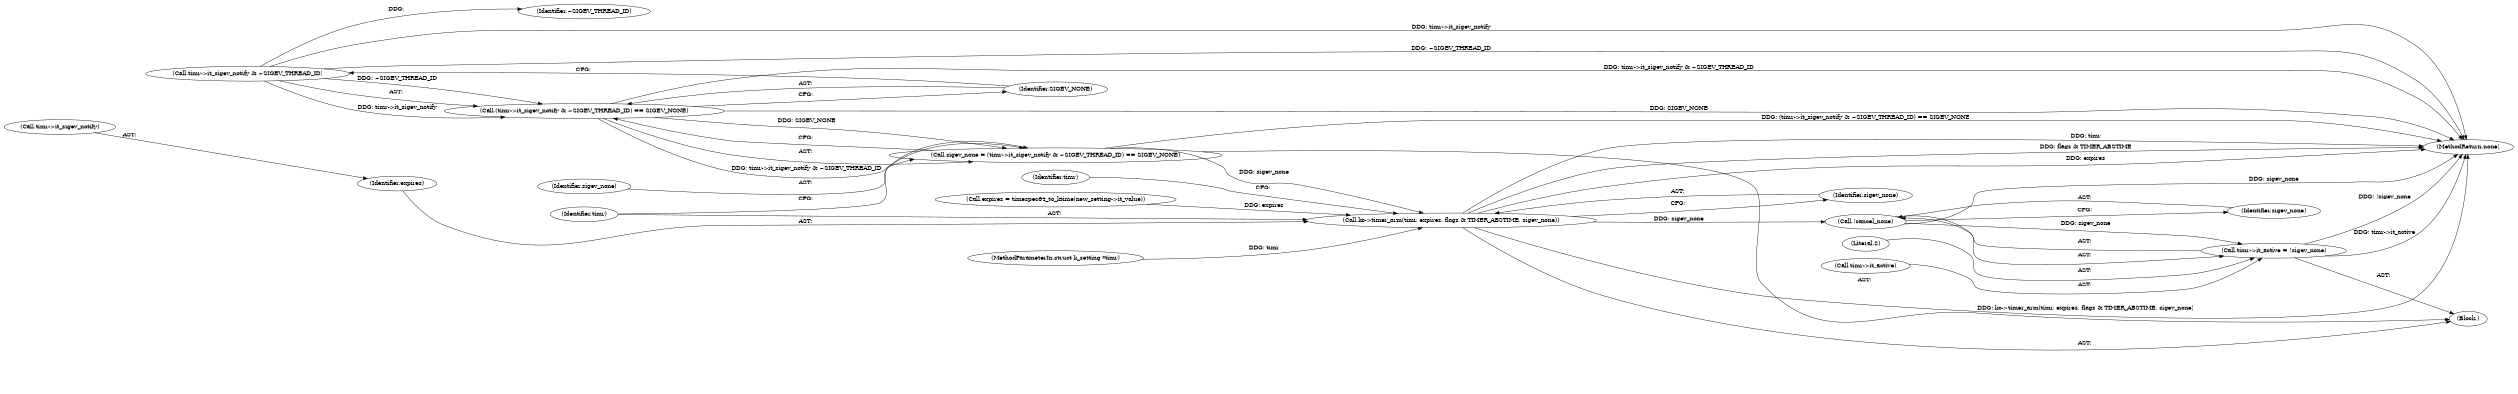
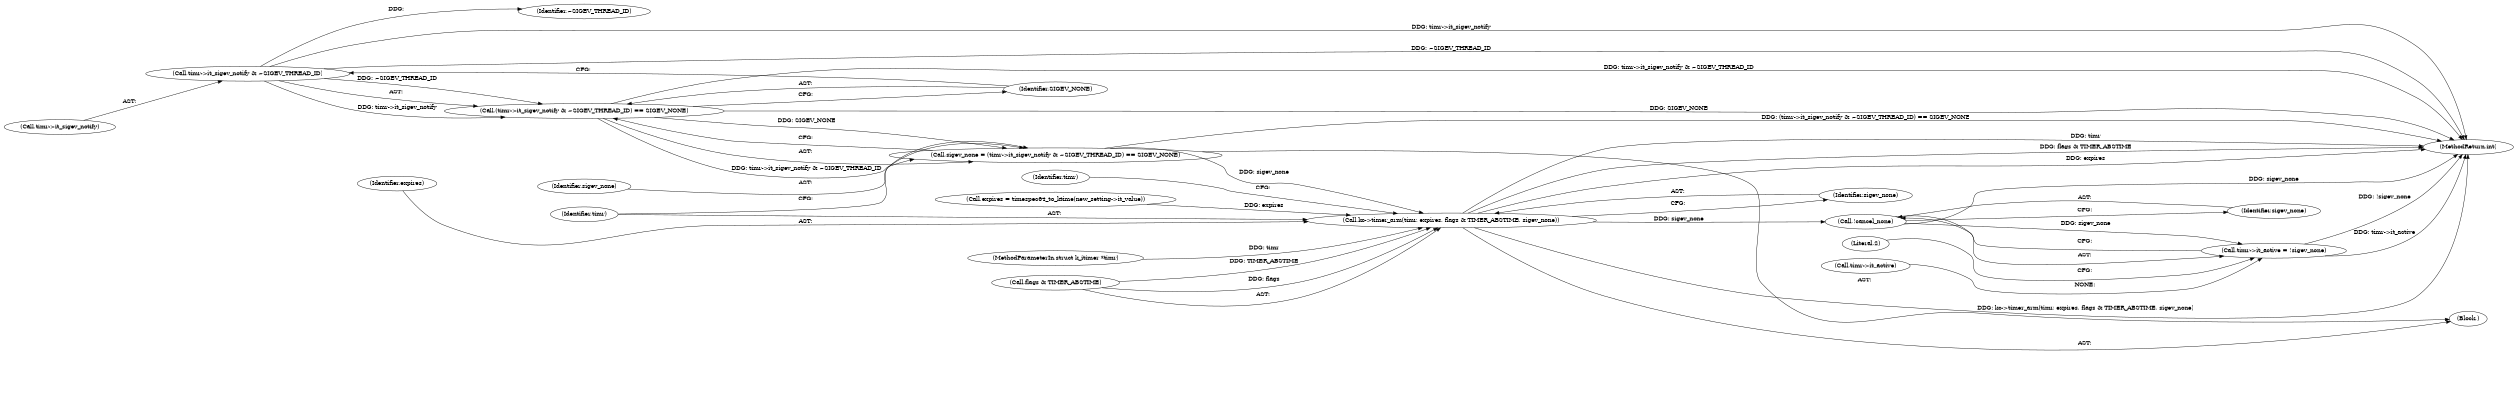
(2468, 147) -> (2468, 147)
(229, 155) -> (151, 101)
(2086, 241) -> (2086, 241)
(1056, 258) -> (1056, 258)
(2086, 271) -> (2086, 271)
none -> (1056, 283)
(2086, 285) -> (2086, 285)
(2372, 285) -> none
